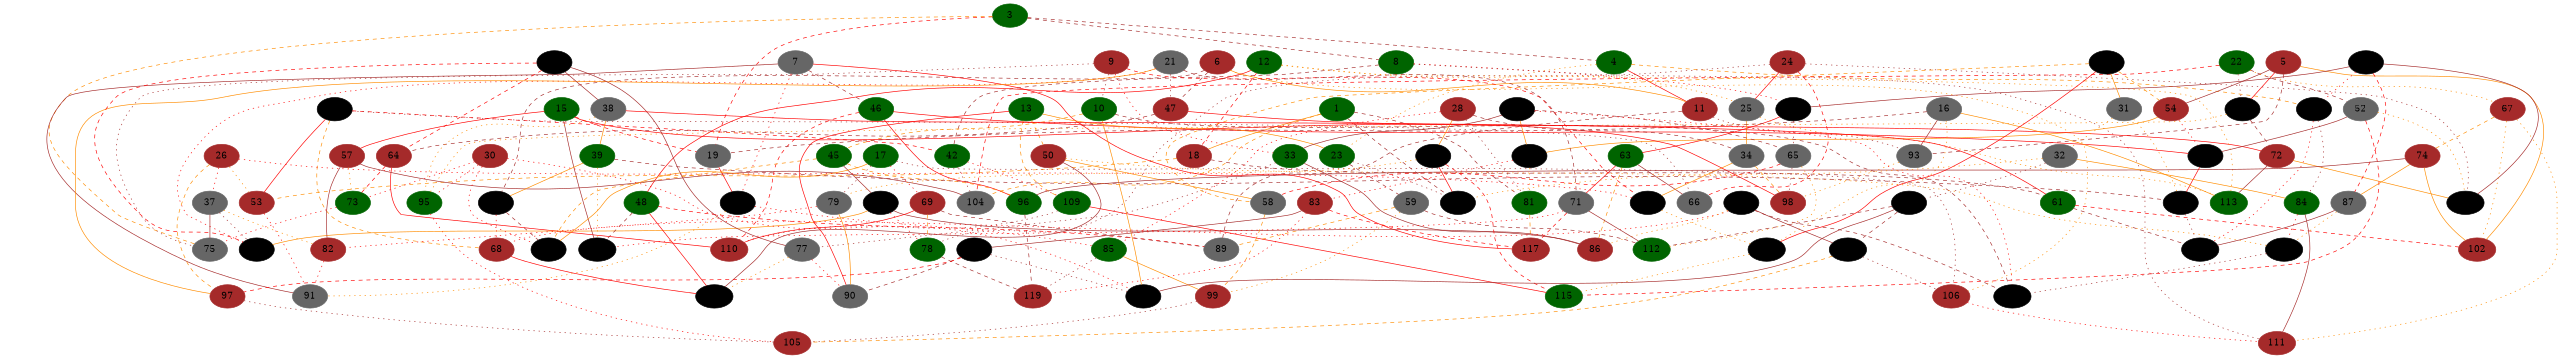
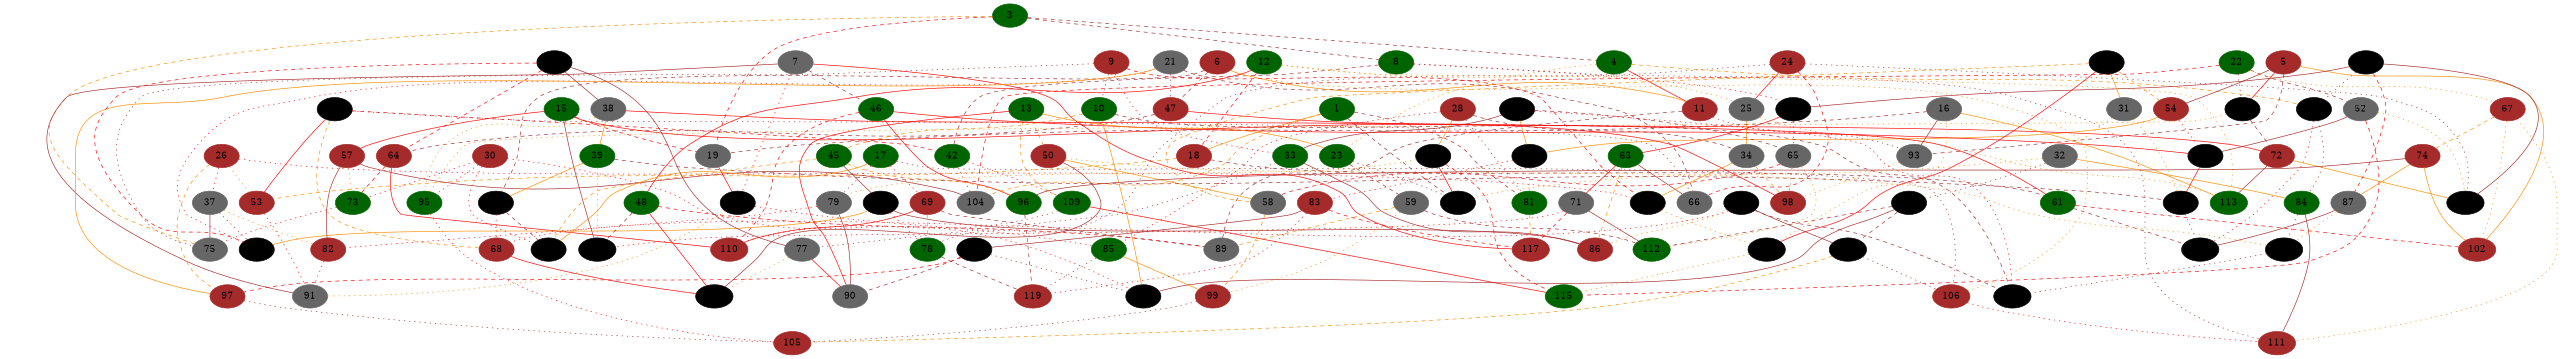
(1415, 75) -> (1555, 97)
(849, 249) -> (849, 249)
(825, 272) -> (825, 272)
